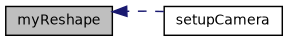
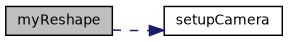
(145, 11) -> (131, 31)
